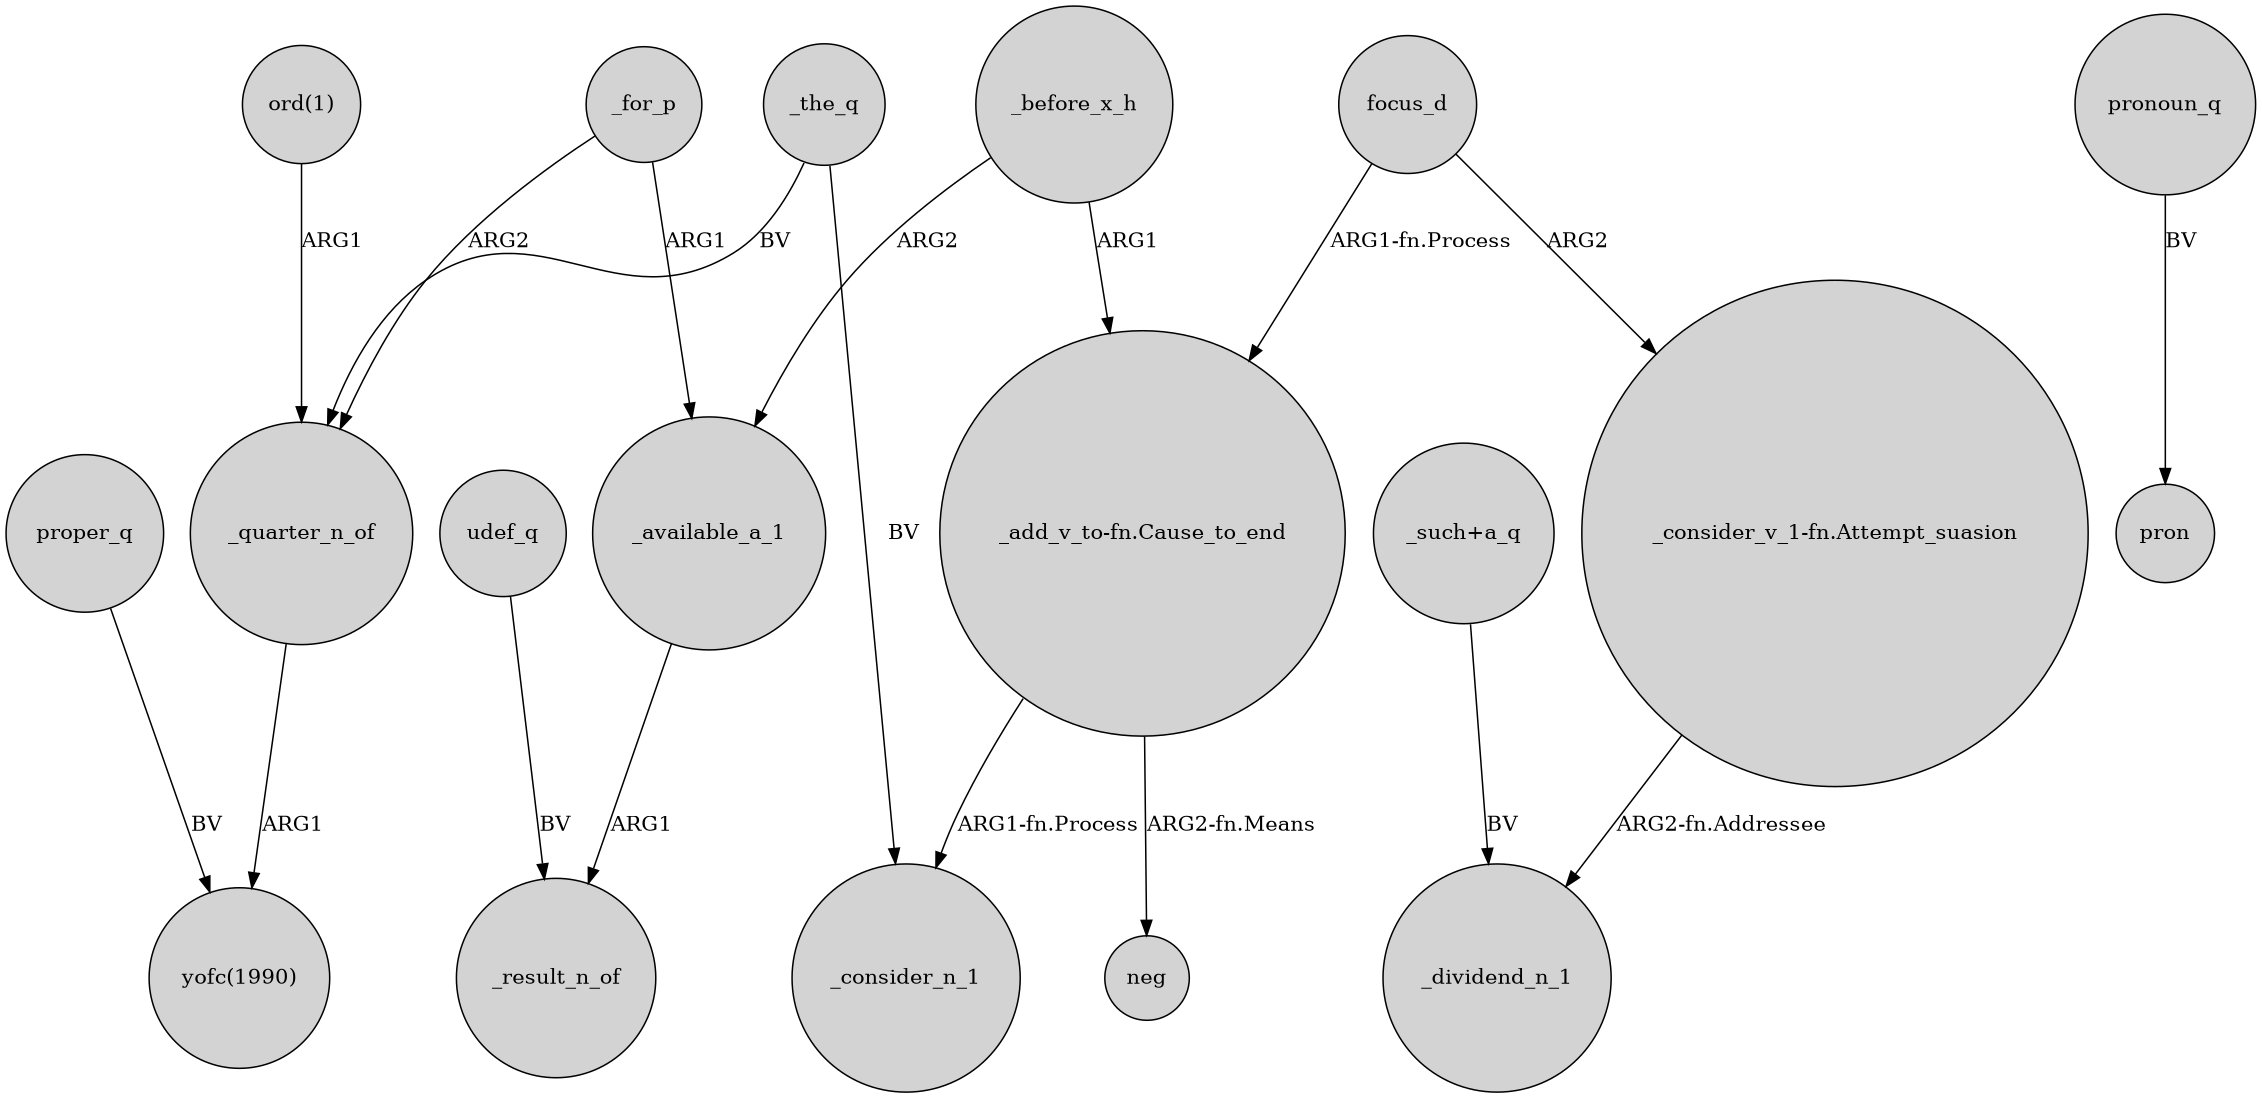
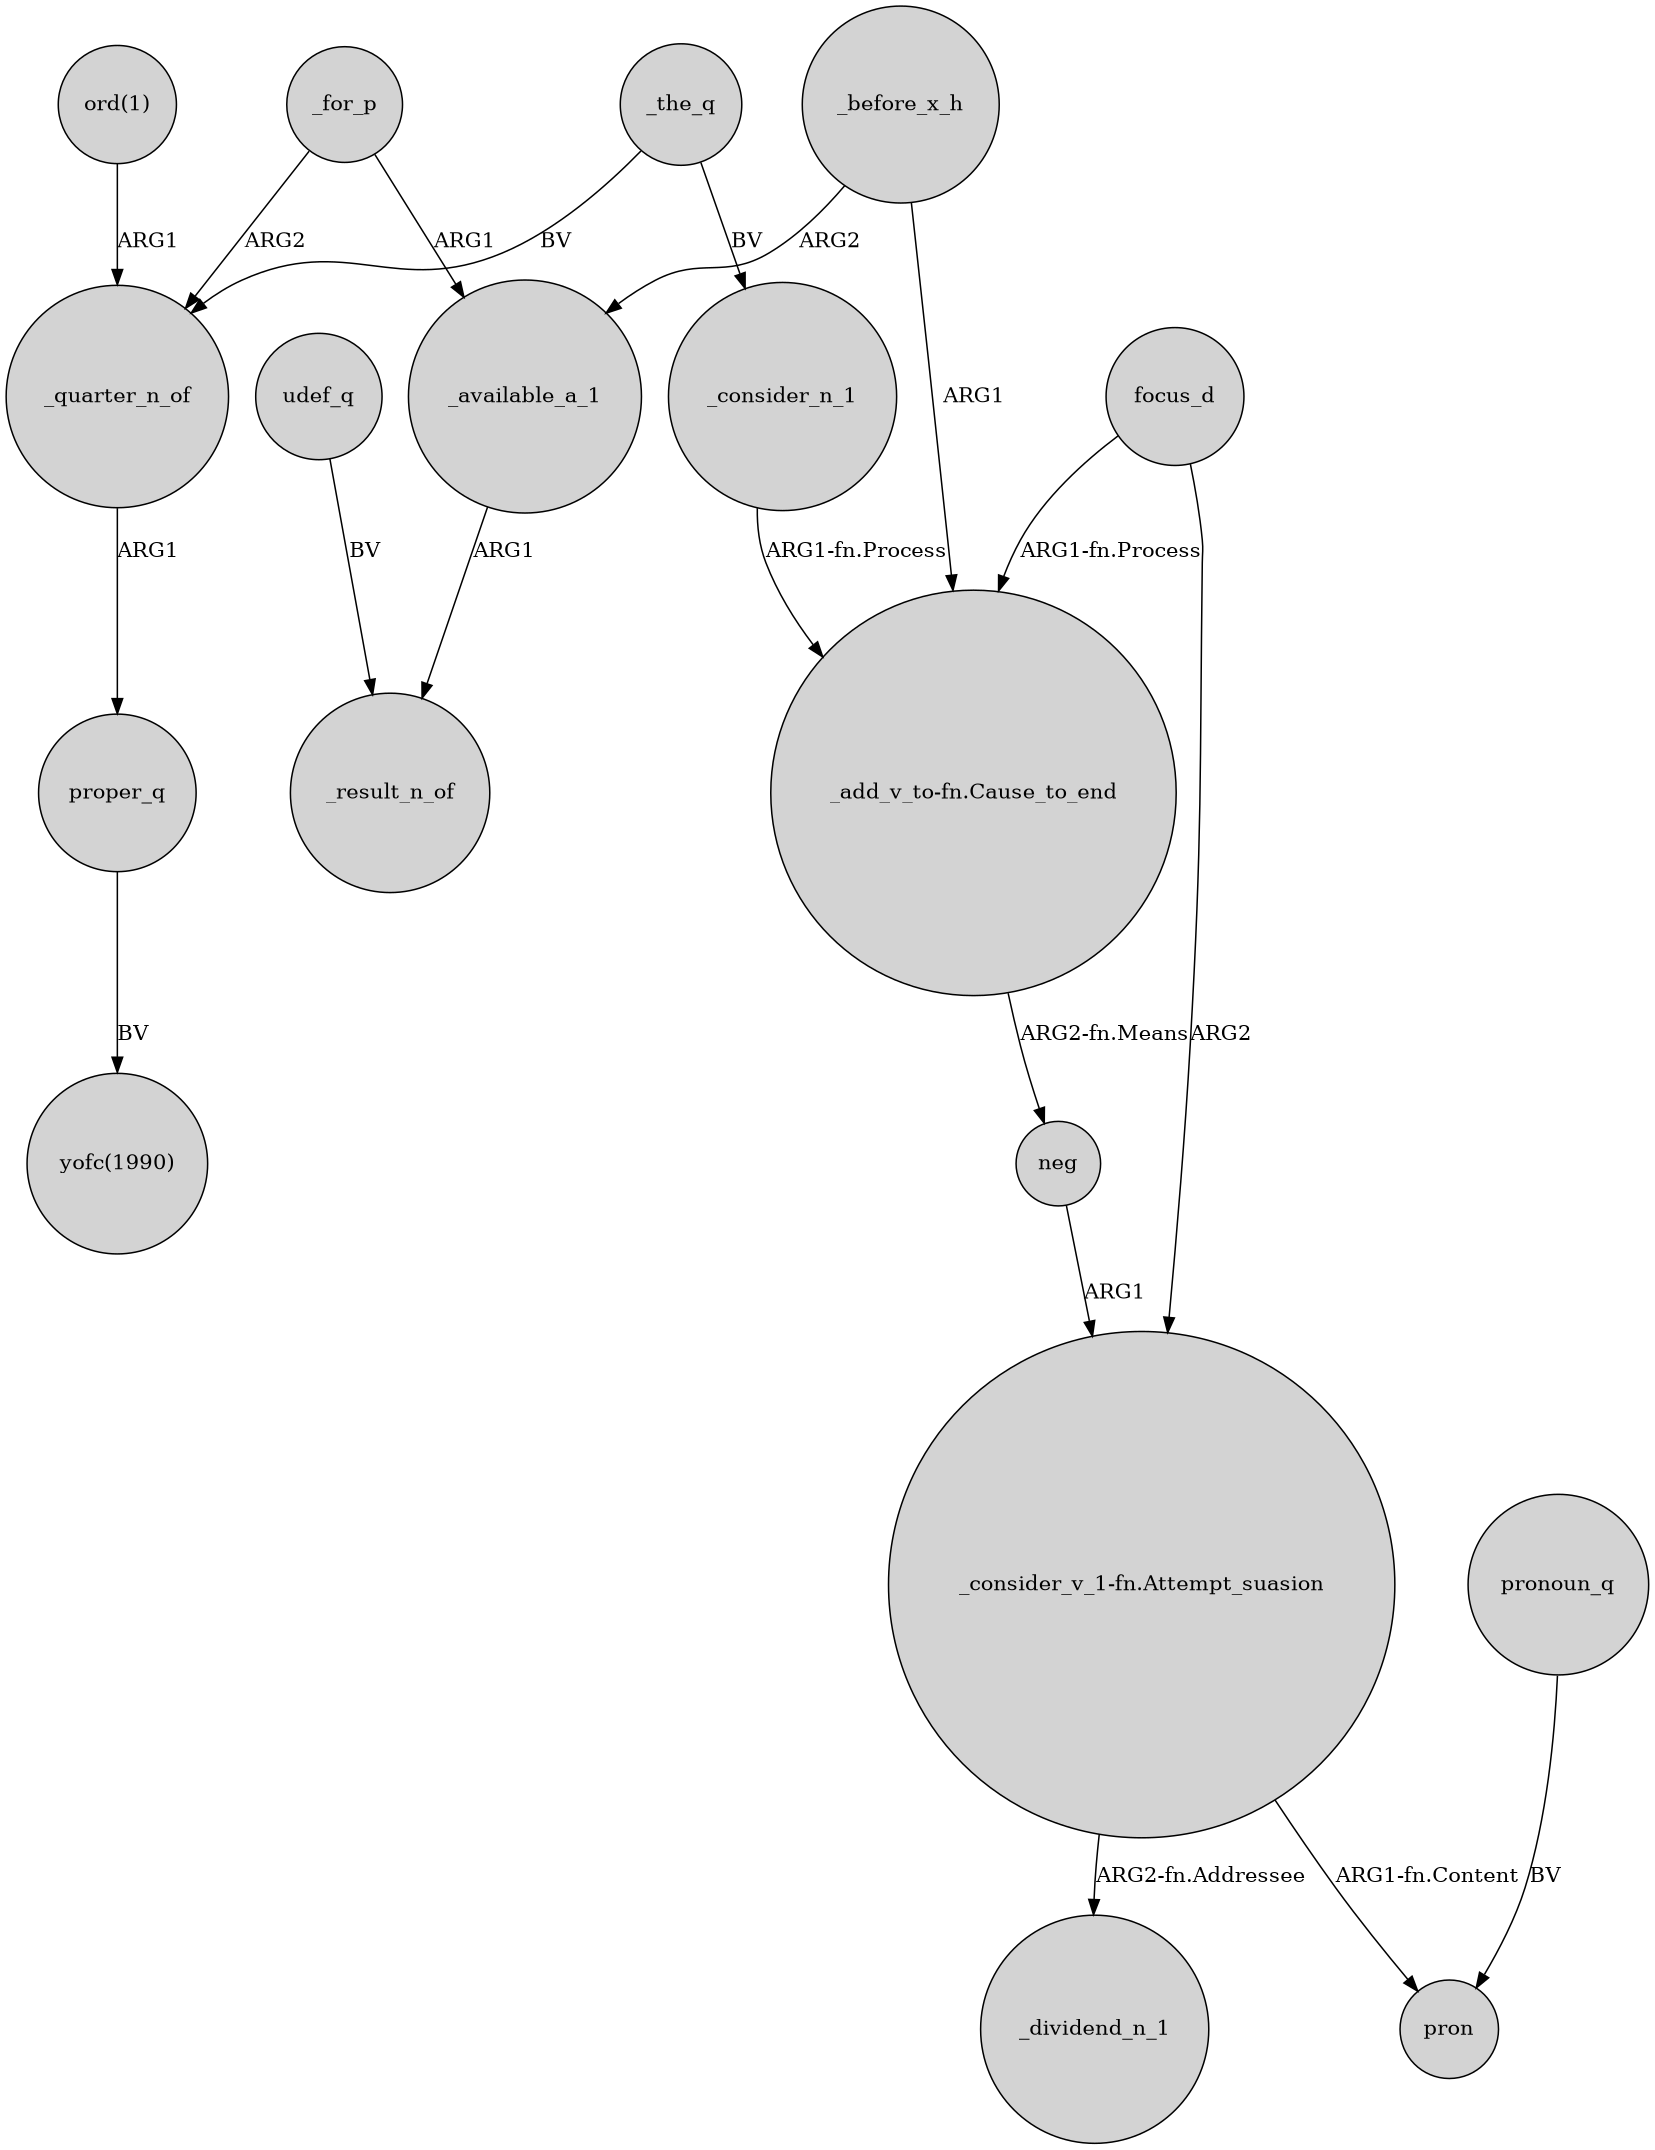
(1464, 533) -> none
(270, 758) -> (117, 603)
(978, 774) -> (774, 581)
none -> (1078, 1263)
none -> (1339, 1892)
